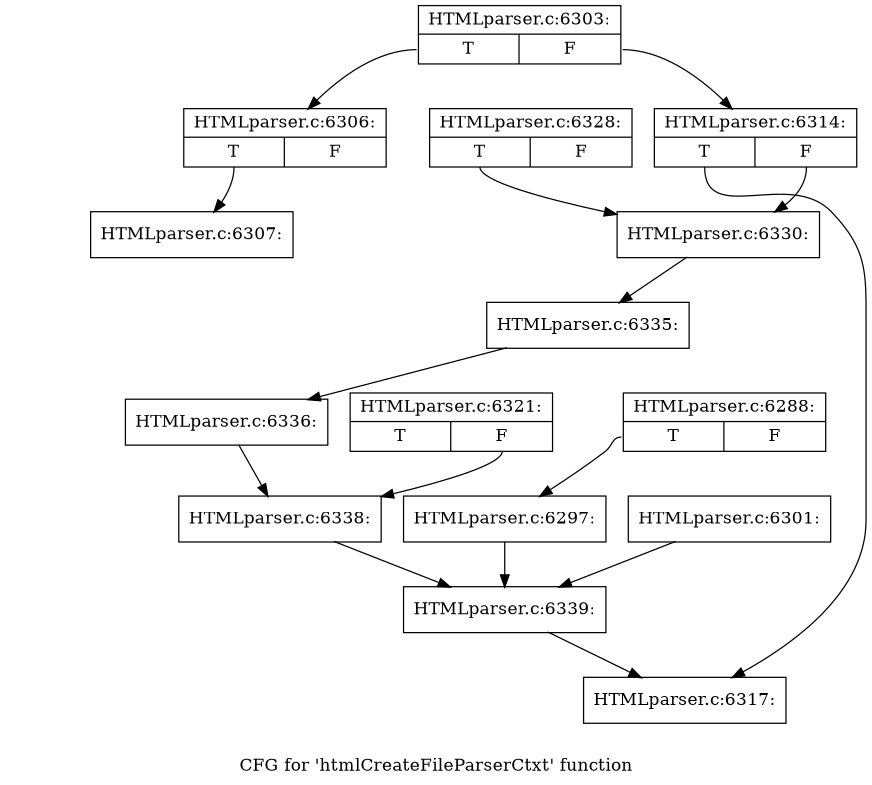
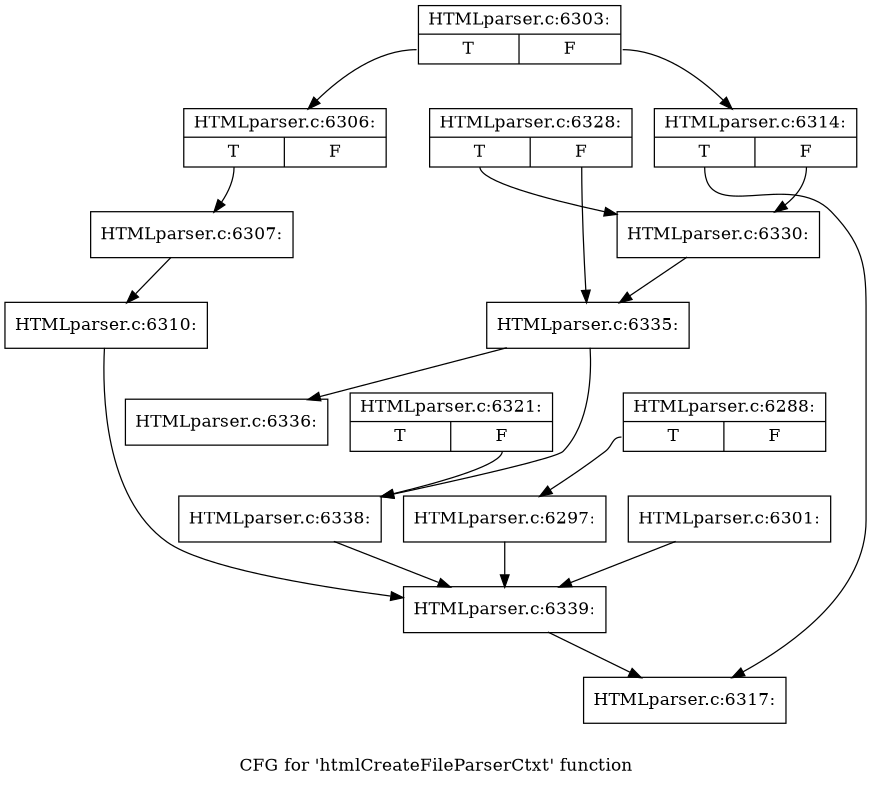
none -> (583, 229)
none -> (106, 325)
(250, 465) -> (532, 462)
